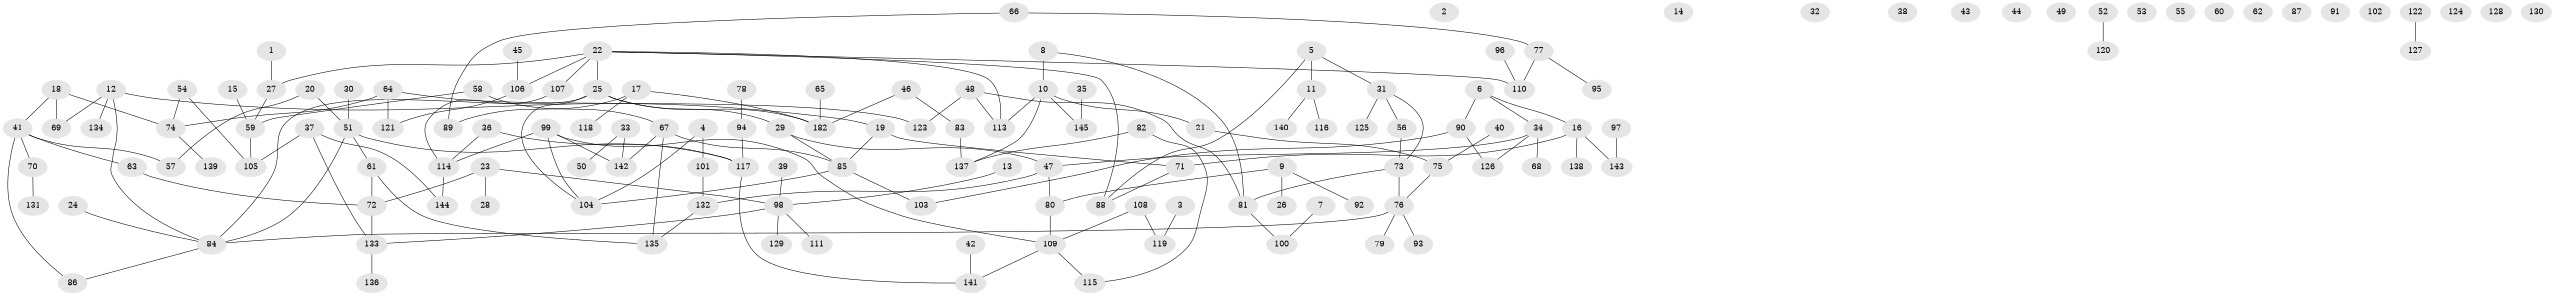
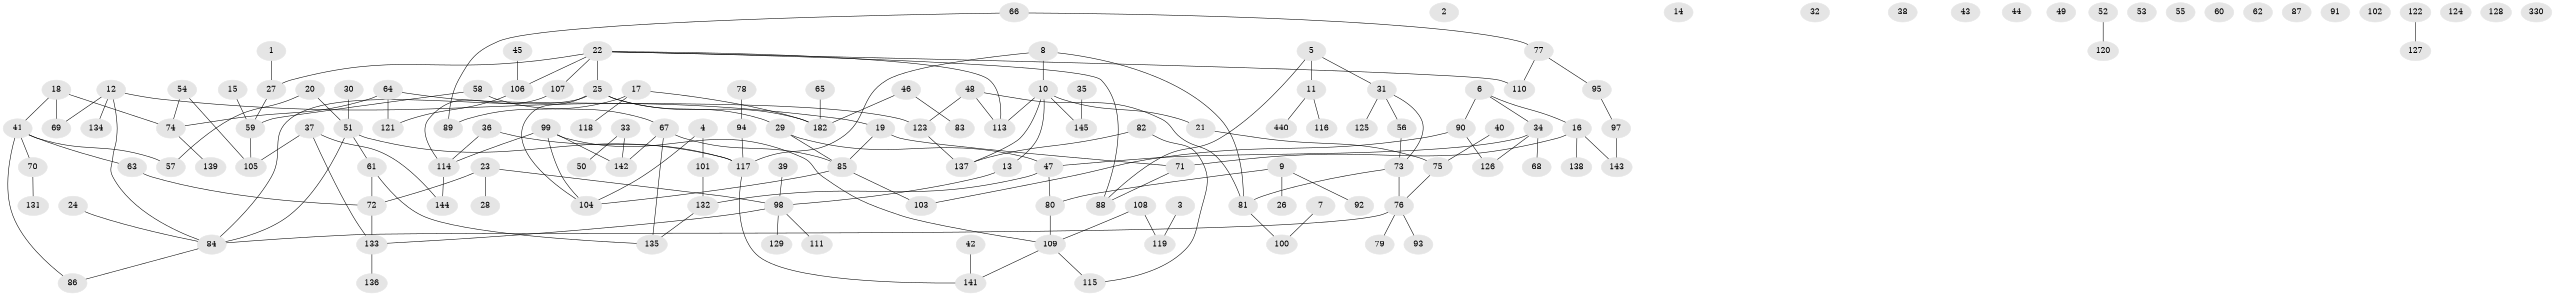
(2536, 12) -> (2536, 12)
(1500, 51) -> none
none -> (879, 86)
none -> (1607, 109)
(1281, 128) -> (1281, 128)
none -> (1040, 134)
(961, 152) -> (945, 151)
